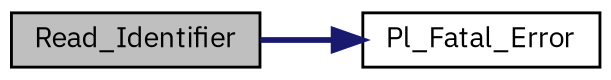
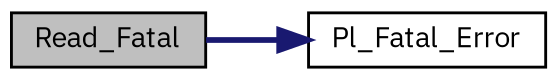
(136, 40) -> (109, 40)
